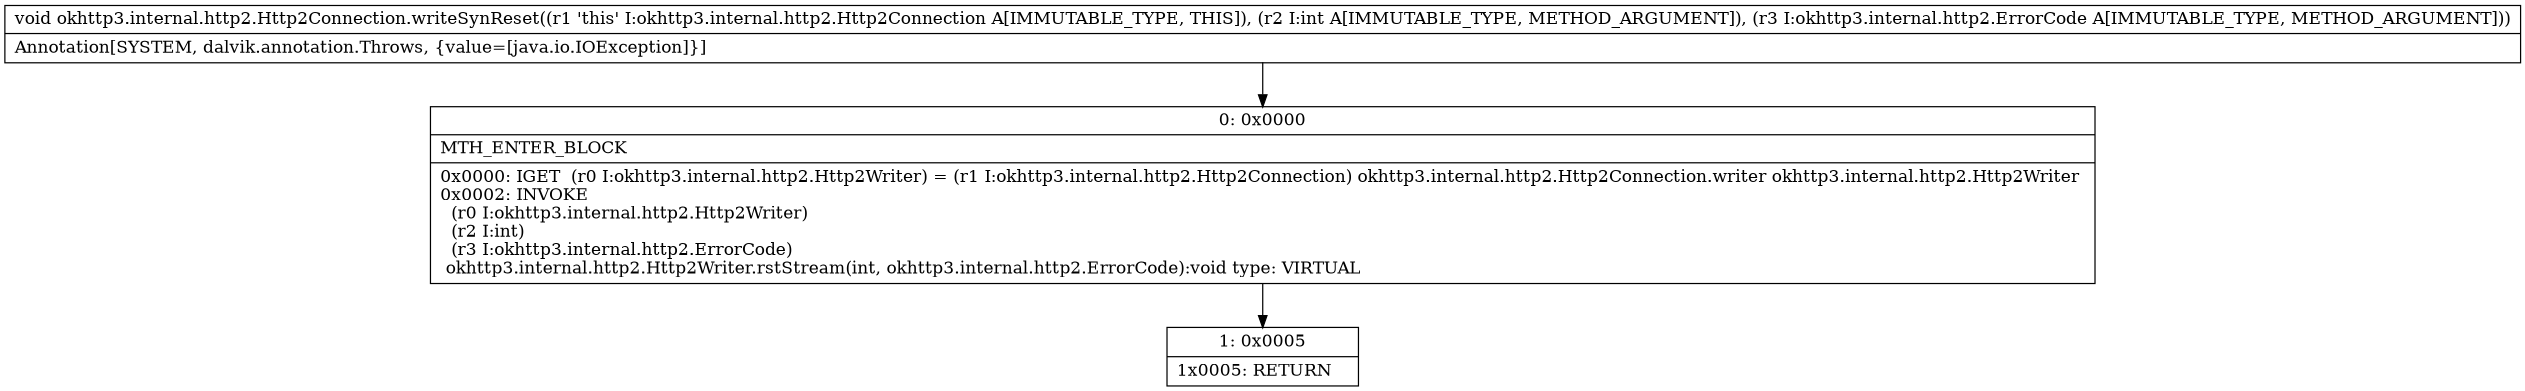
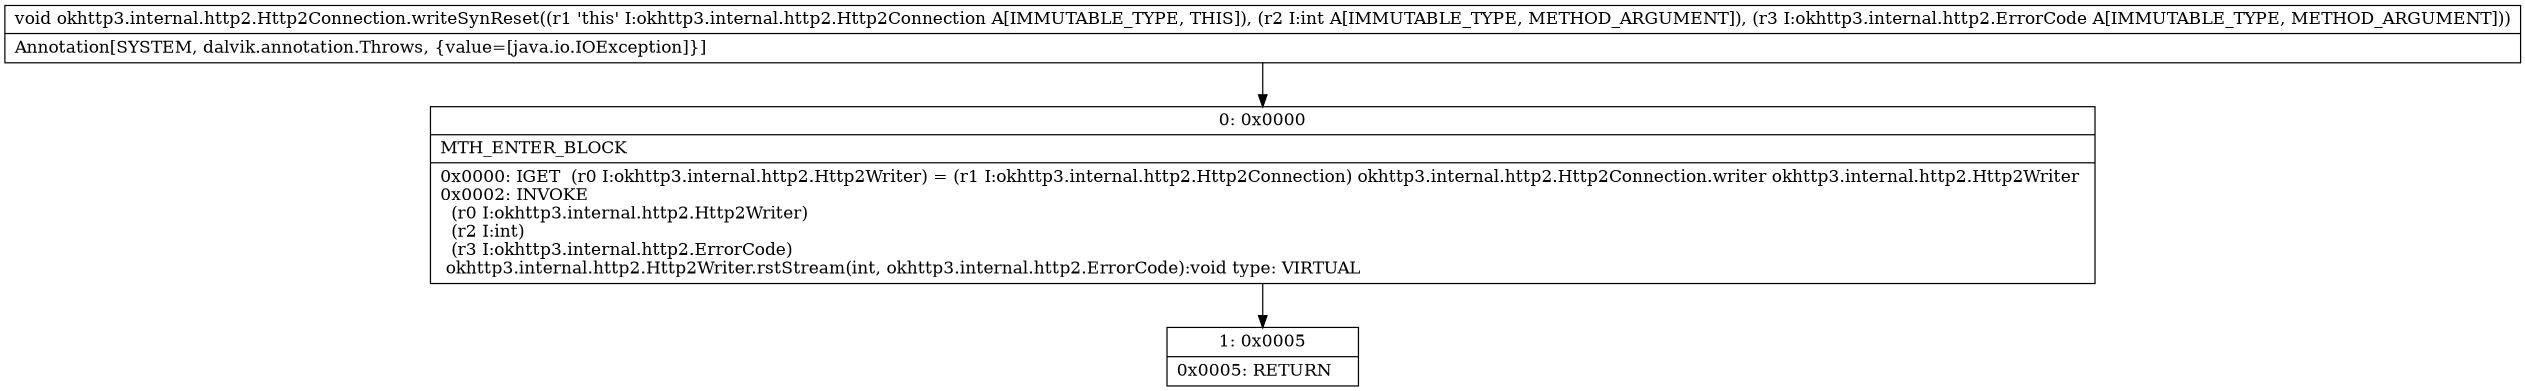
(1263, 371) -> (1263, 371)
